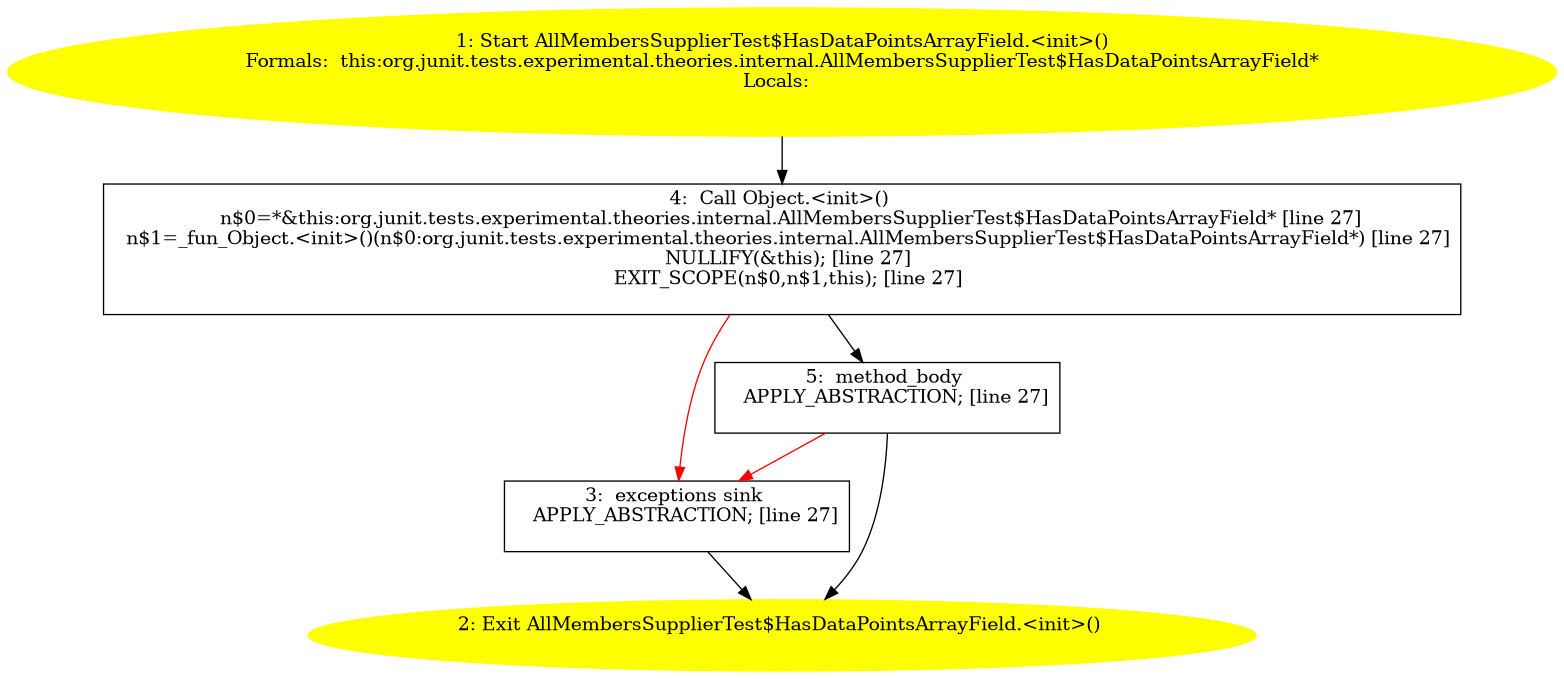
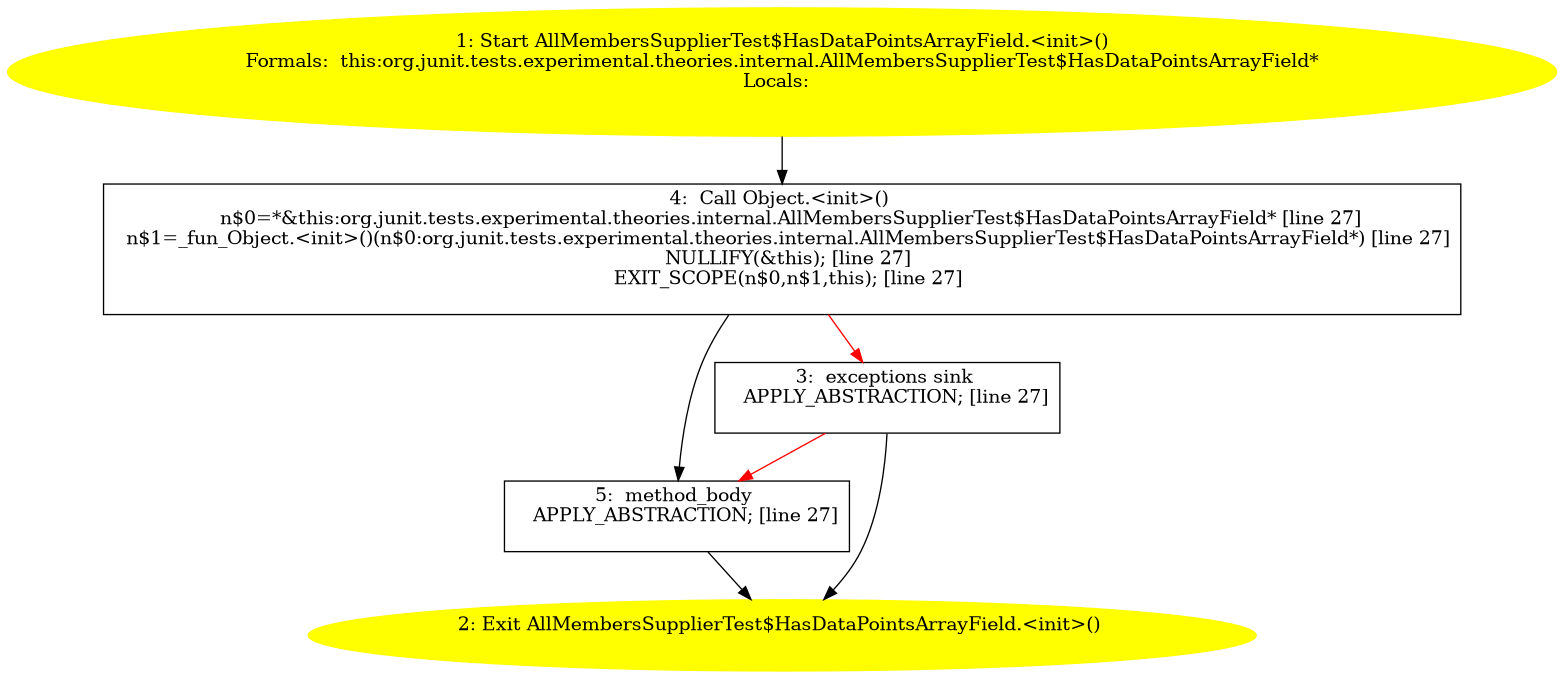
(788, 454) -> (788, 454)
